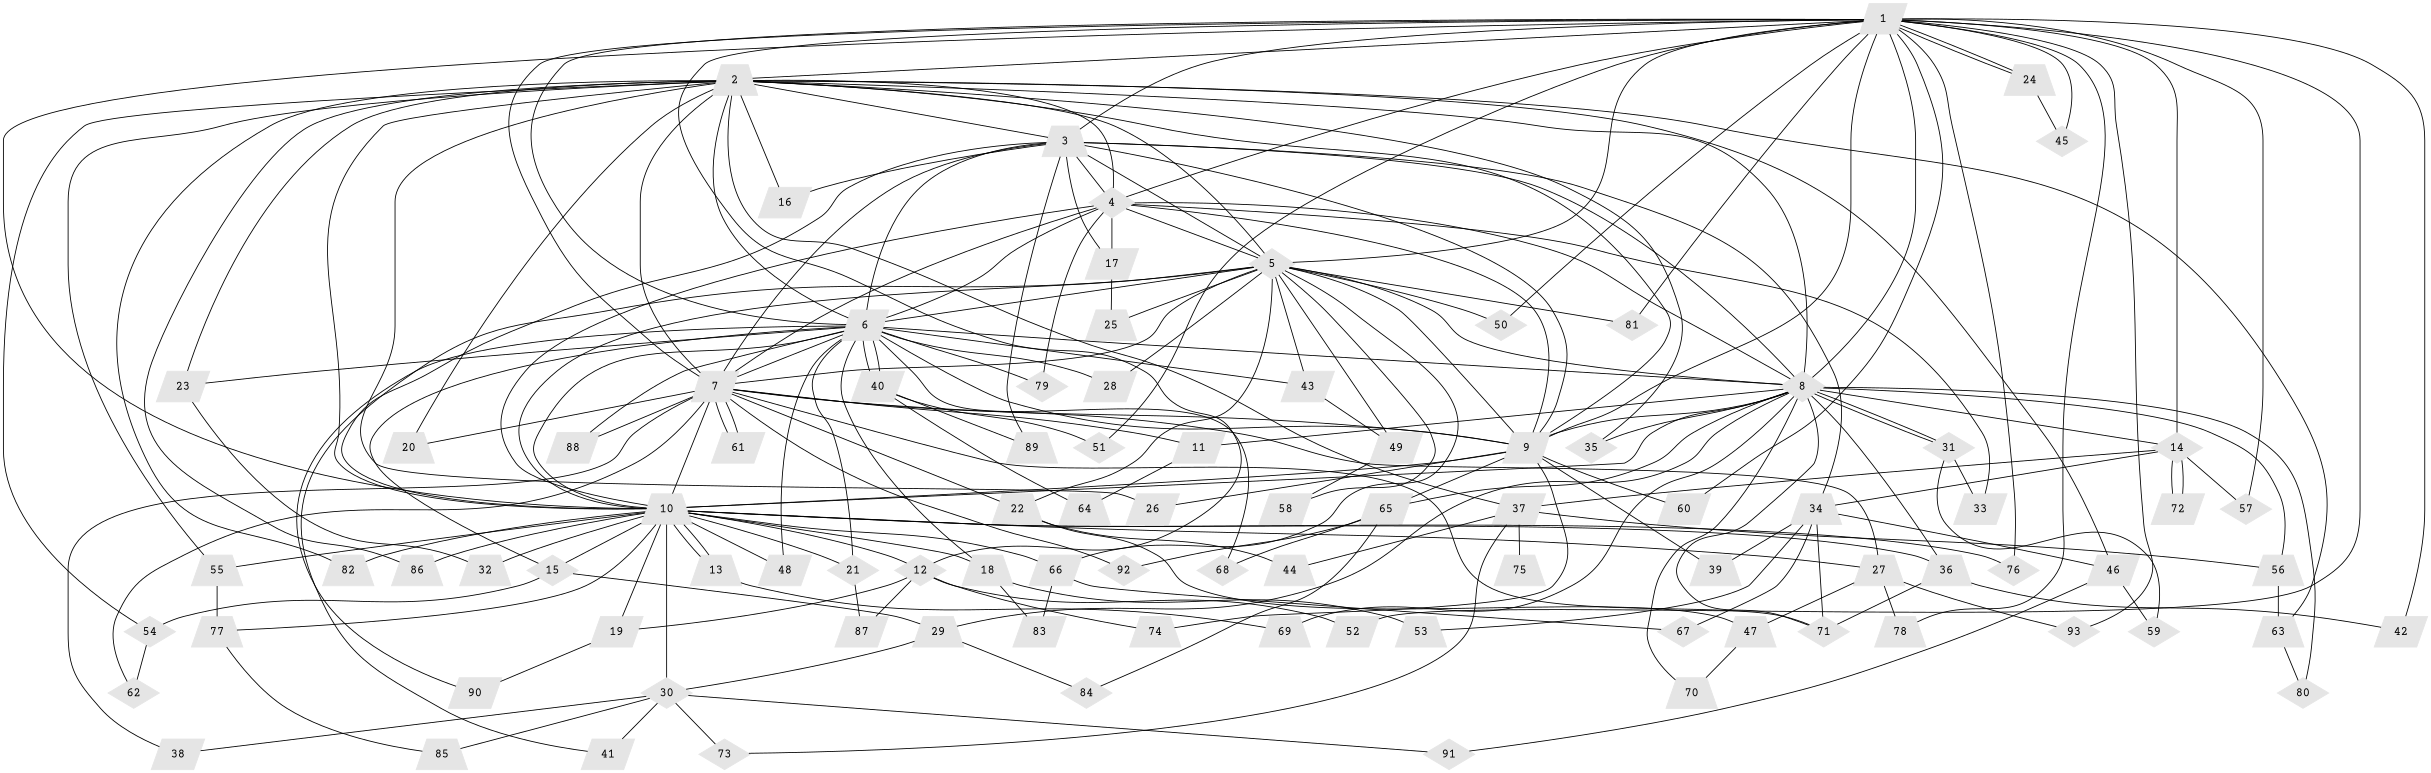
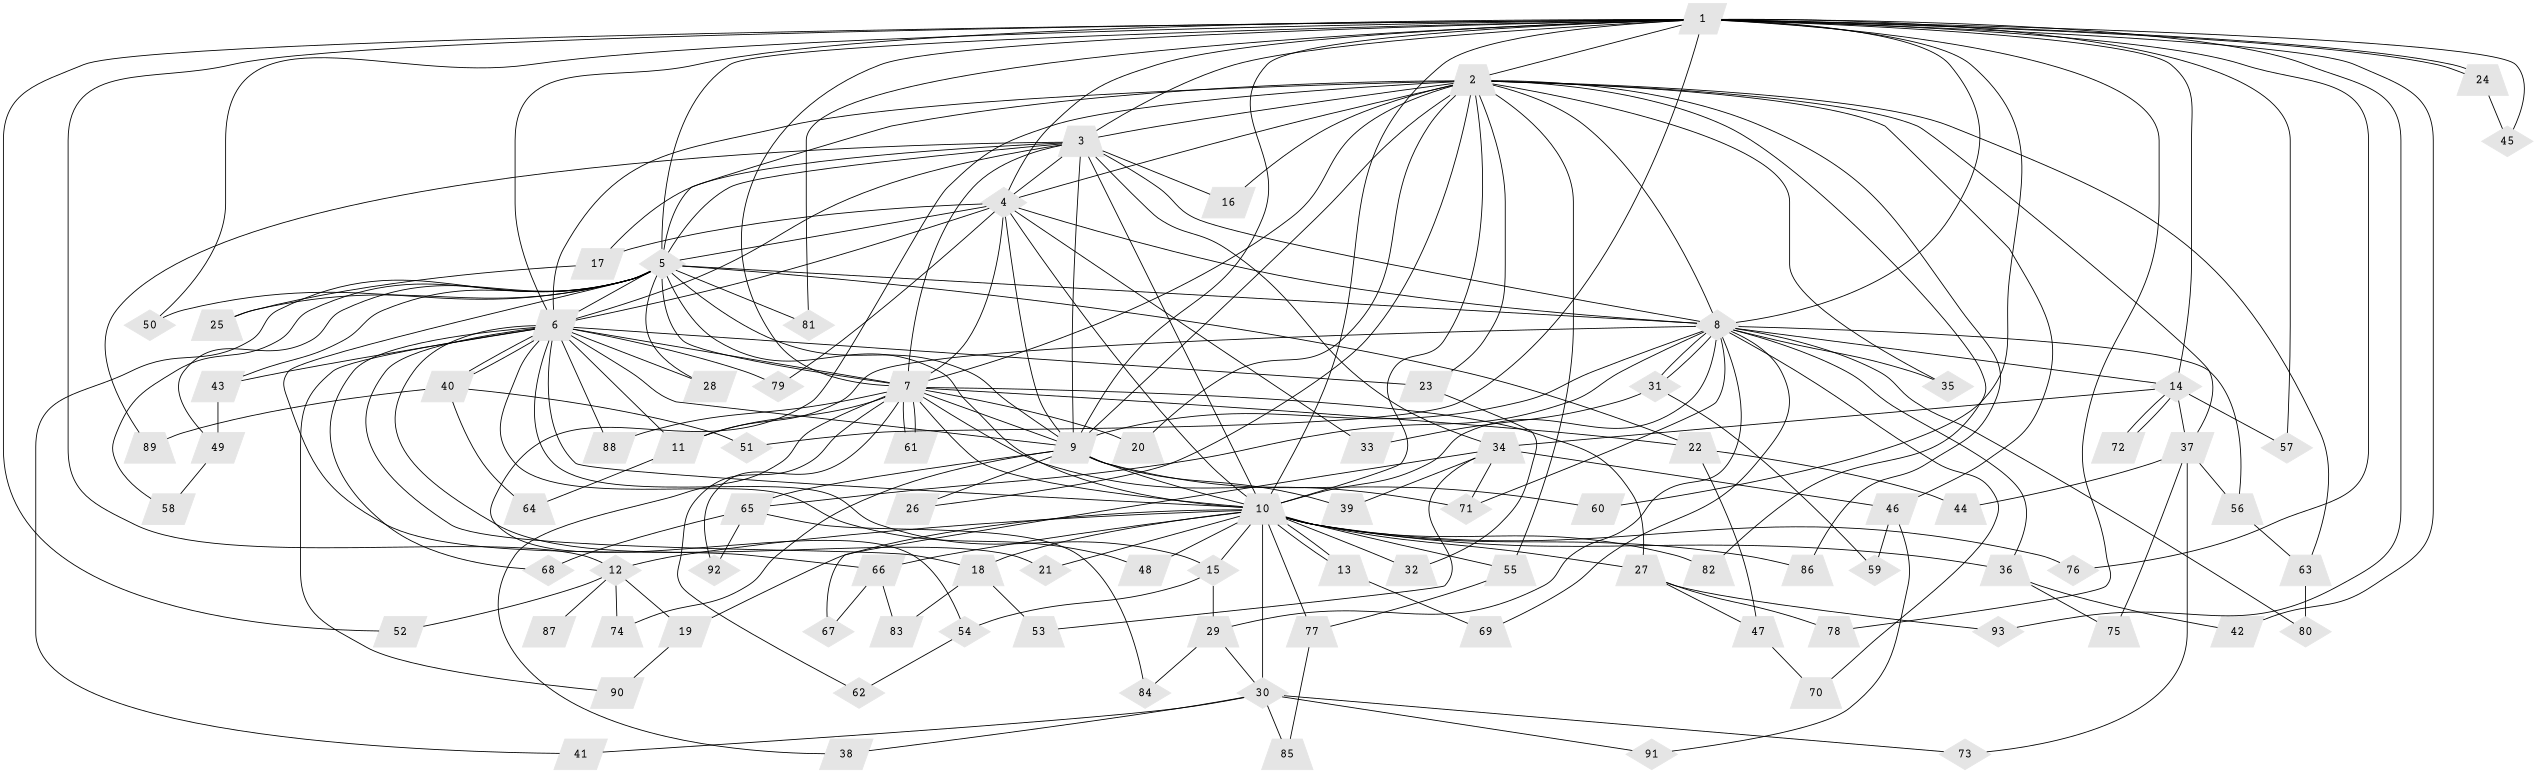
(1310, 355) -> (616, 386)
(857, 599) -> none
(1879, 604) -> (2064, 603)
